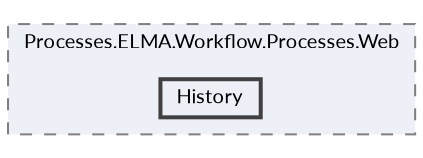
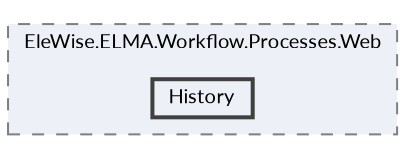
(212, 43) -> (203, 43)
